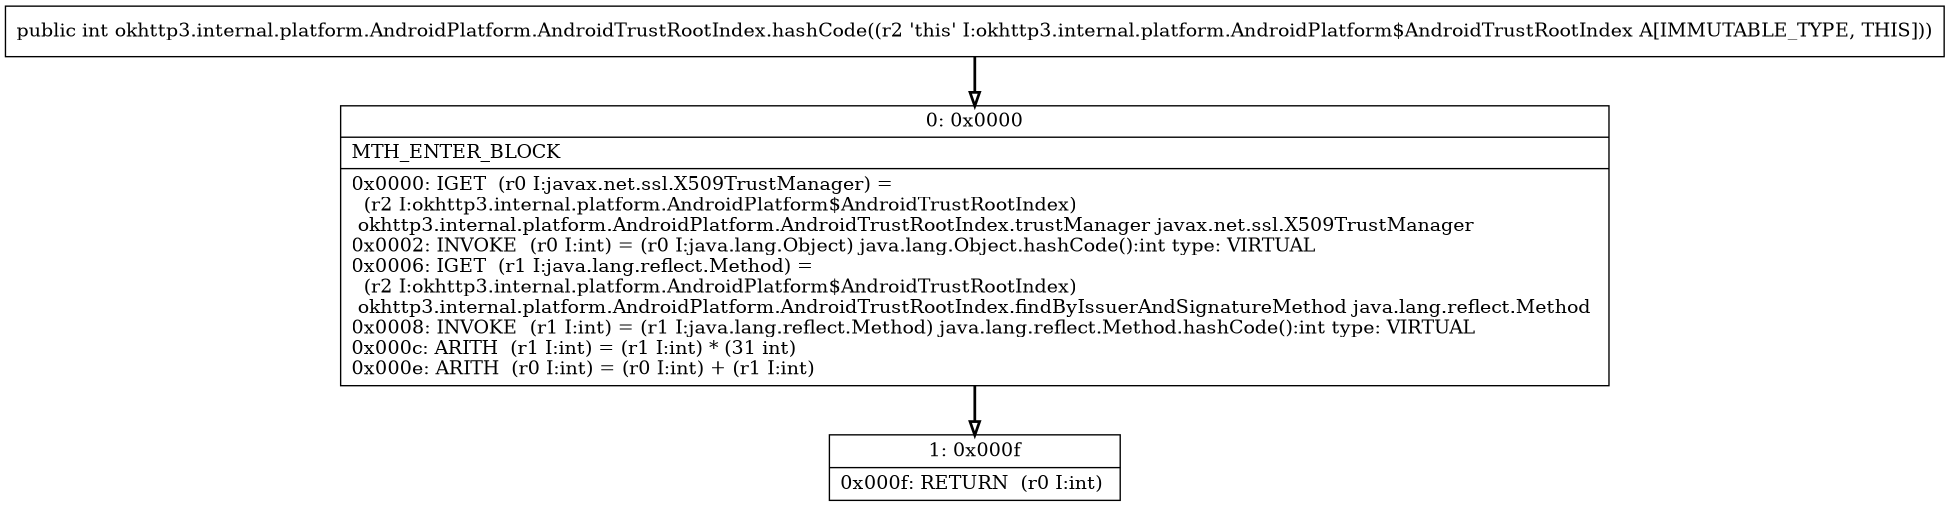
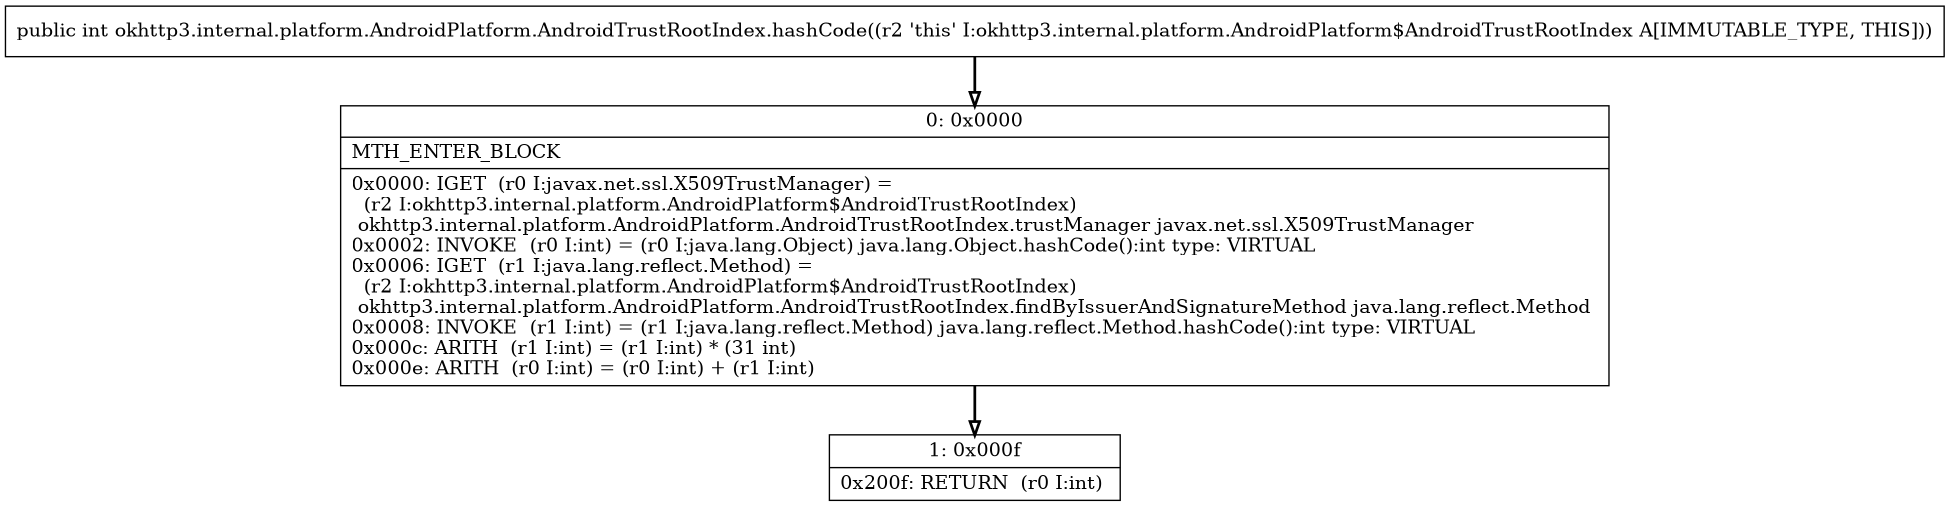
(975, 483) -> (975, 483)
